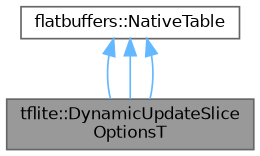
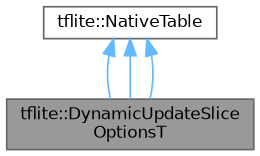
(130, 23) -> (130, 23)
